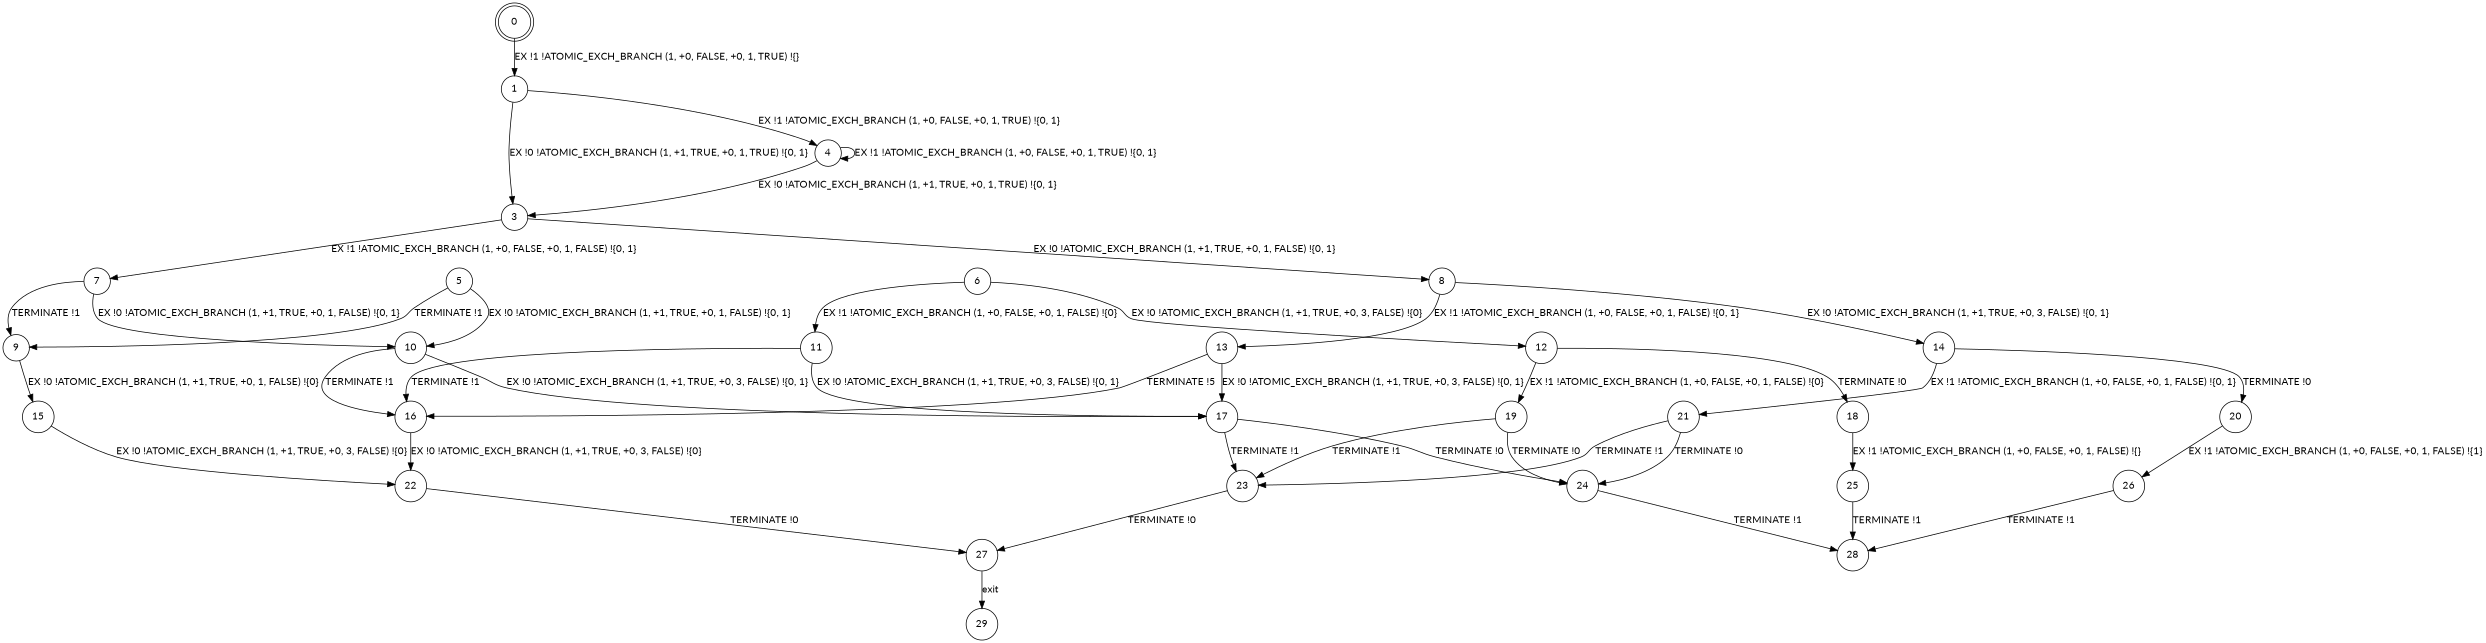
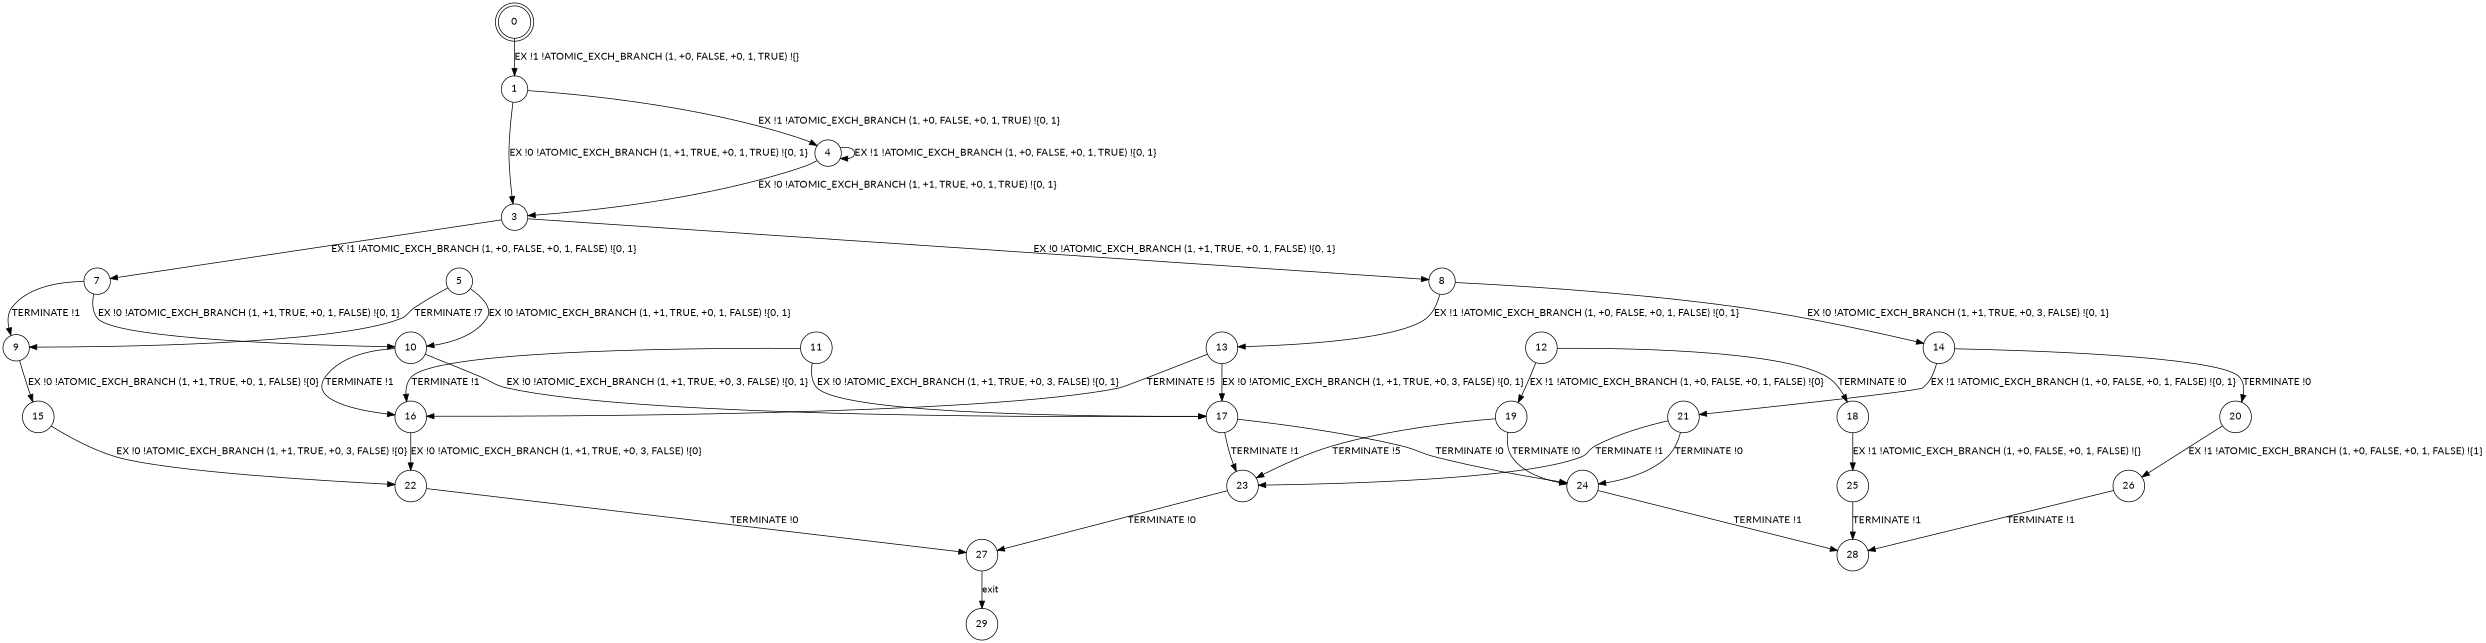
(978, 281) -> none
(449, 313) -> (449, 313)
(1367, 451) -> (1367, 451)
